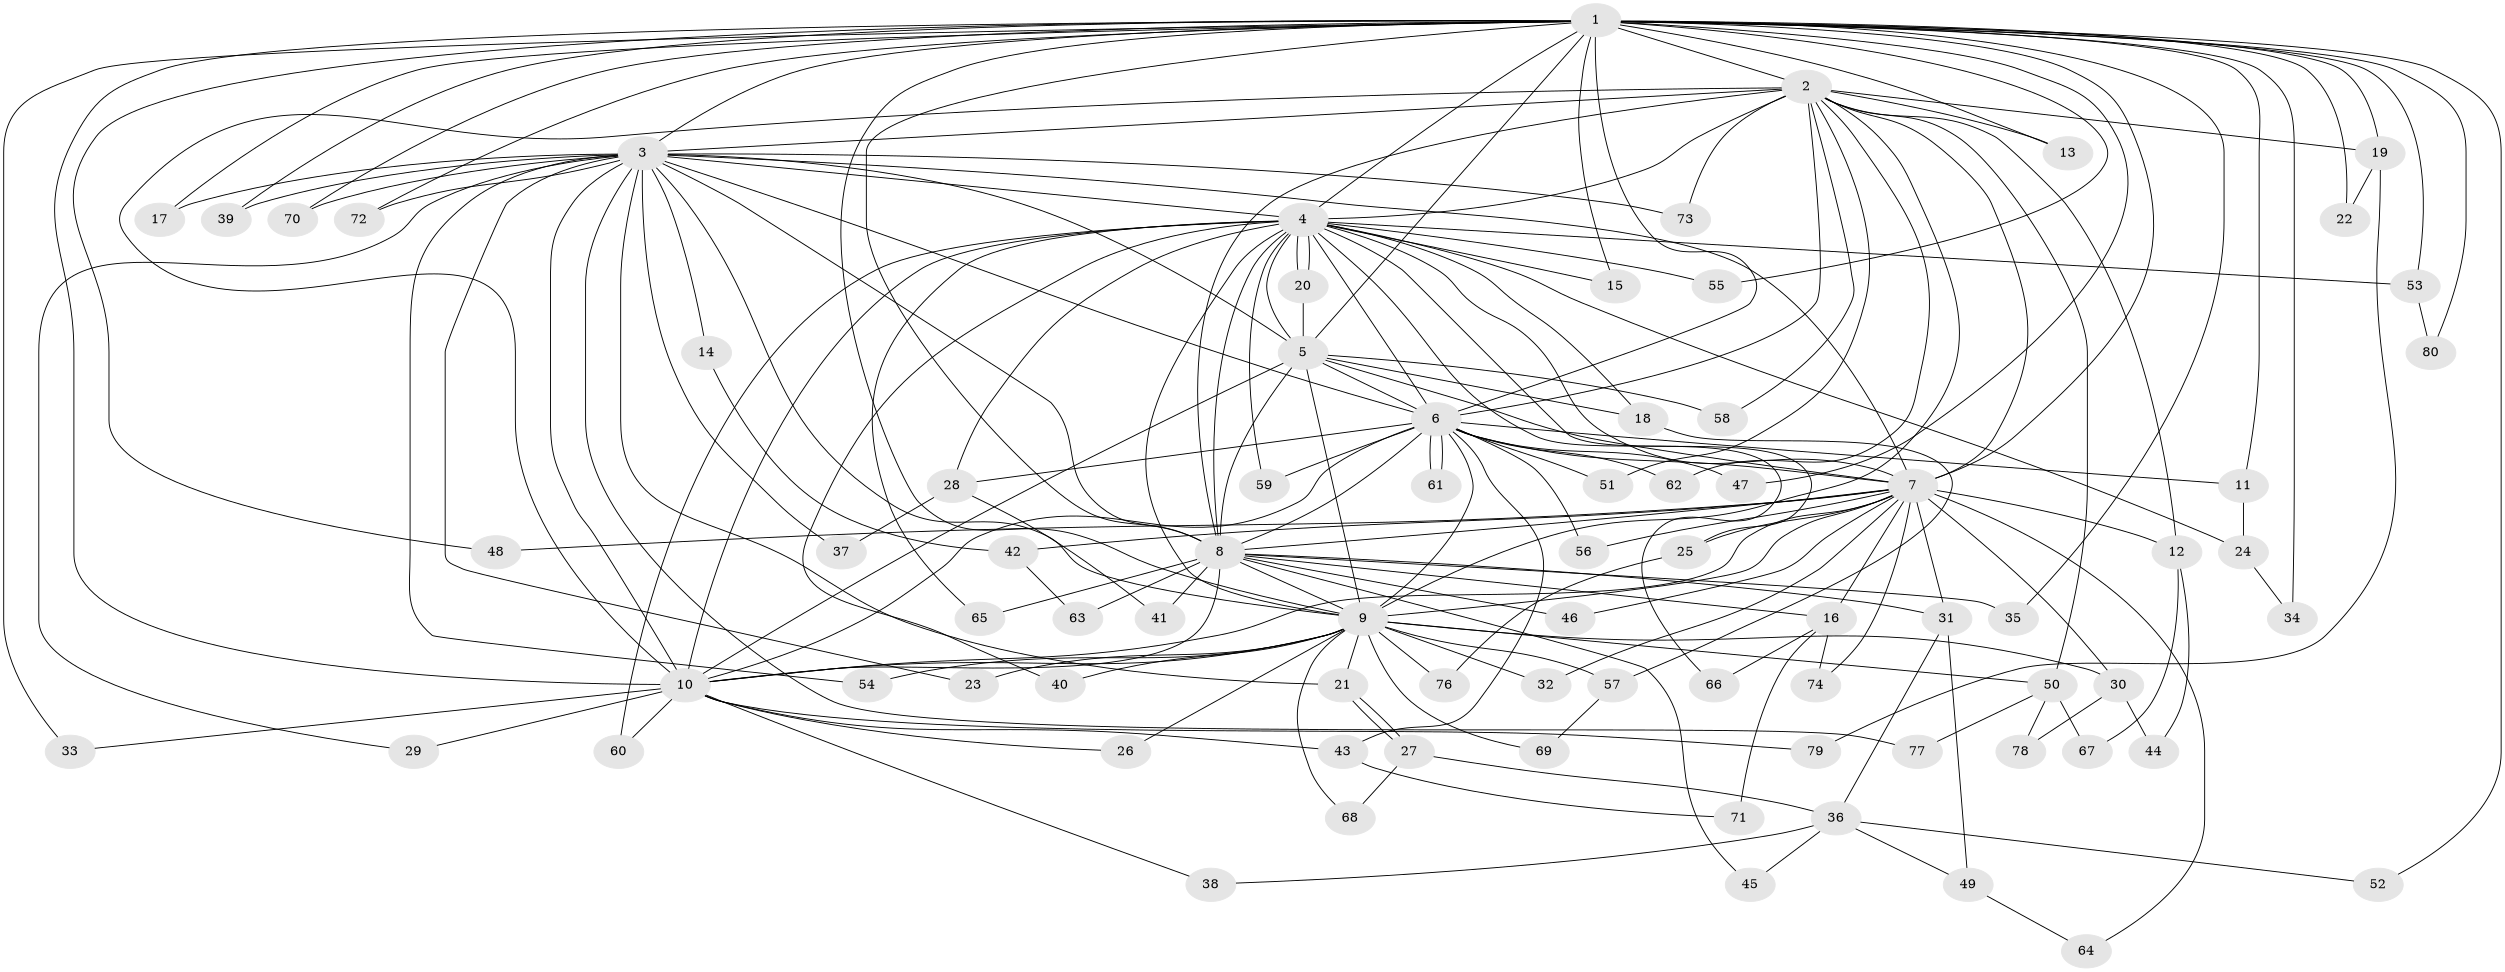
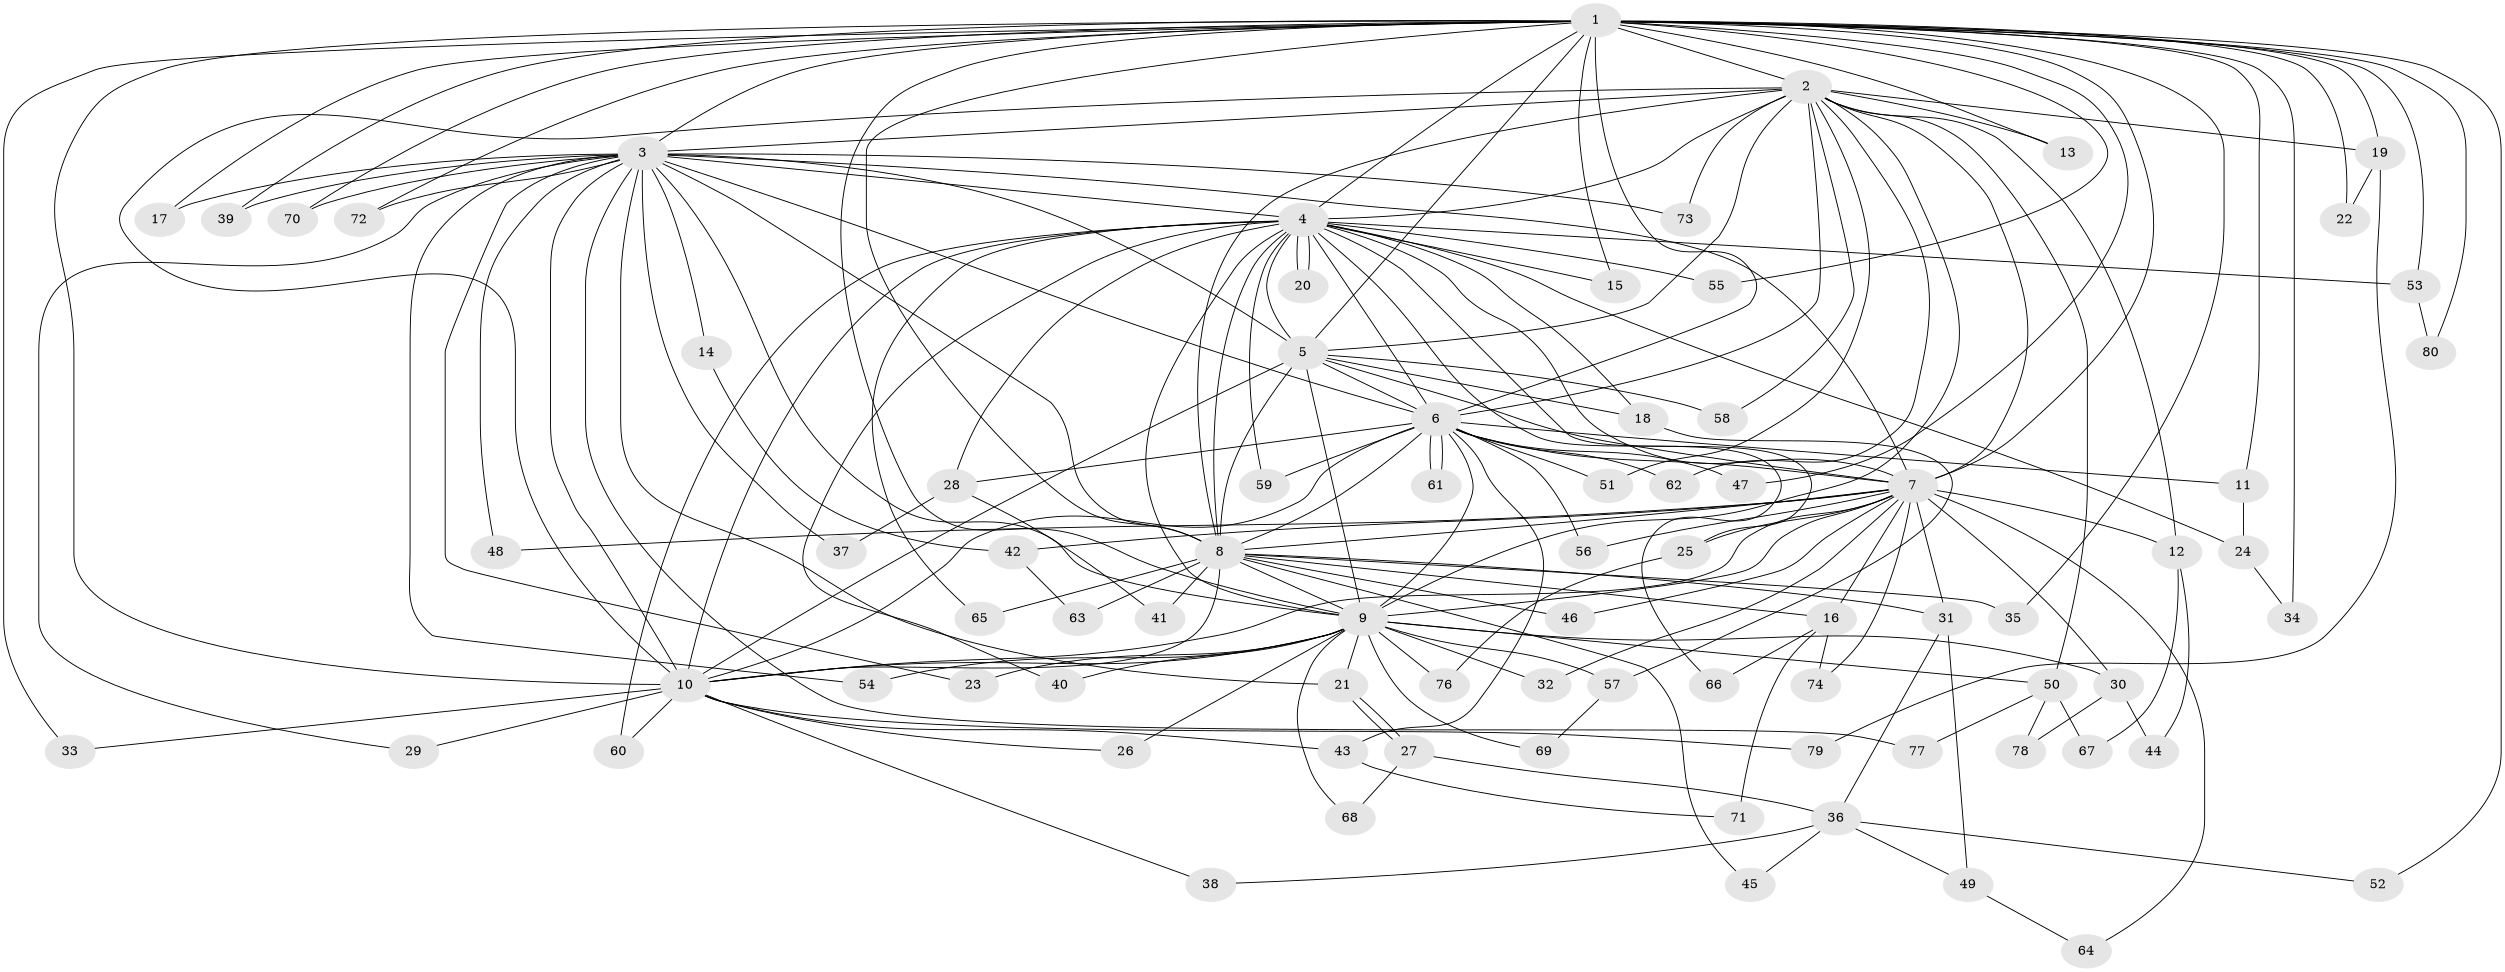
(482, 53) -> (482, 315)
(1303, 320) -> (1629, 310)
